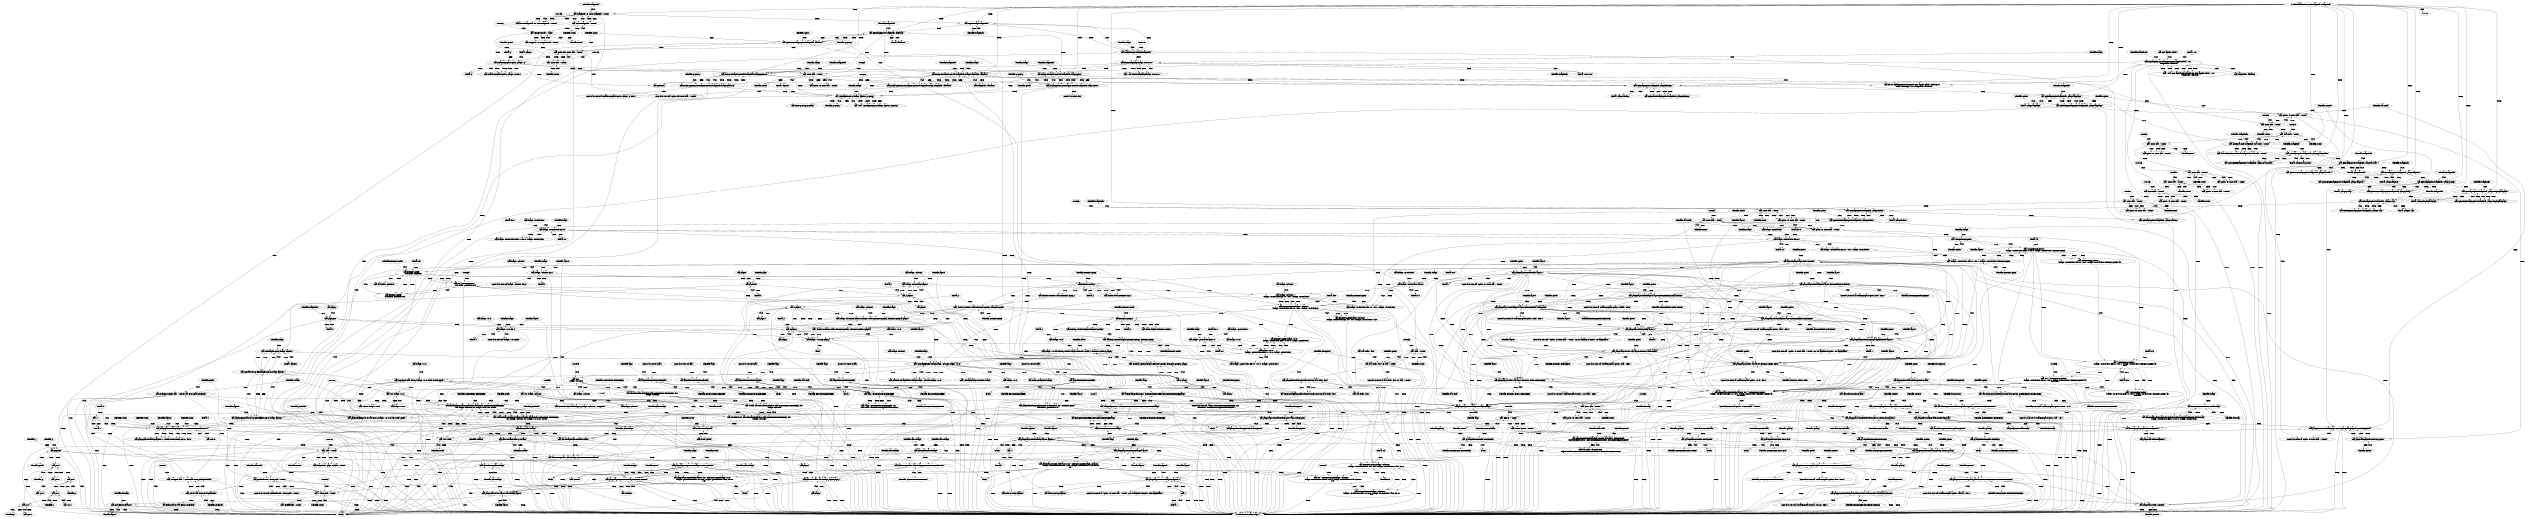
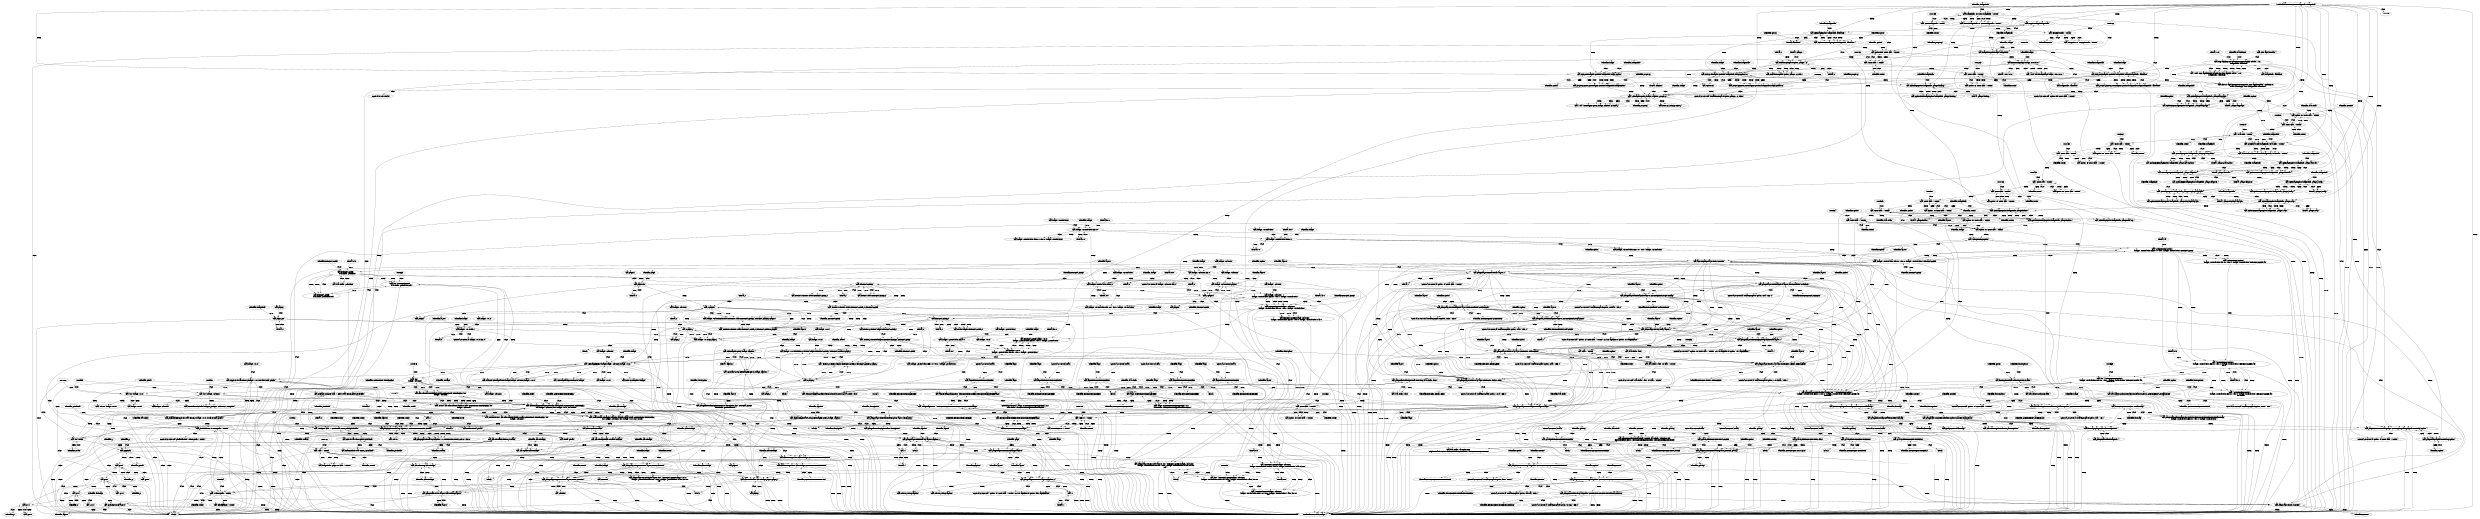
(1118, 296) -> (872, 296)
(1497, 346) -> (1505, 326)
(1643, 376) -> (1623, 369)
none -> (79, 380)
(2204, 407) -> (2128, 407)
(1067, 460) -> none
